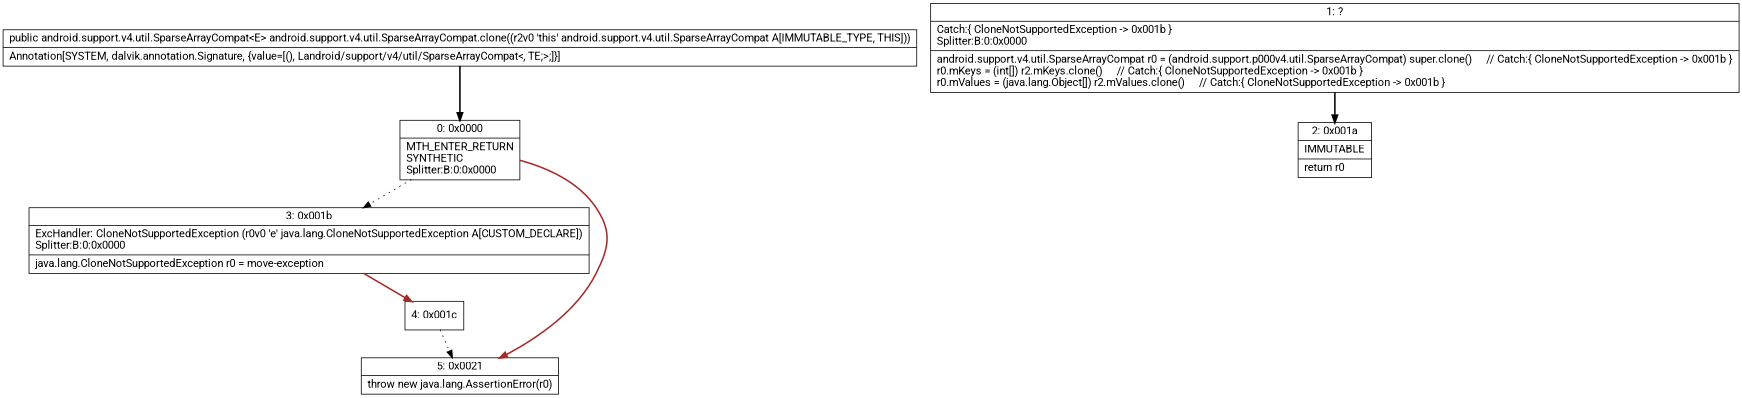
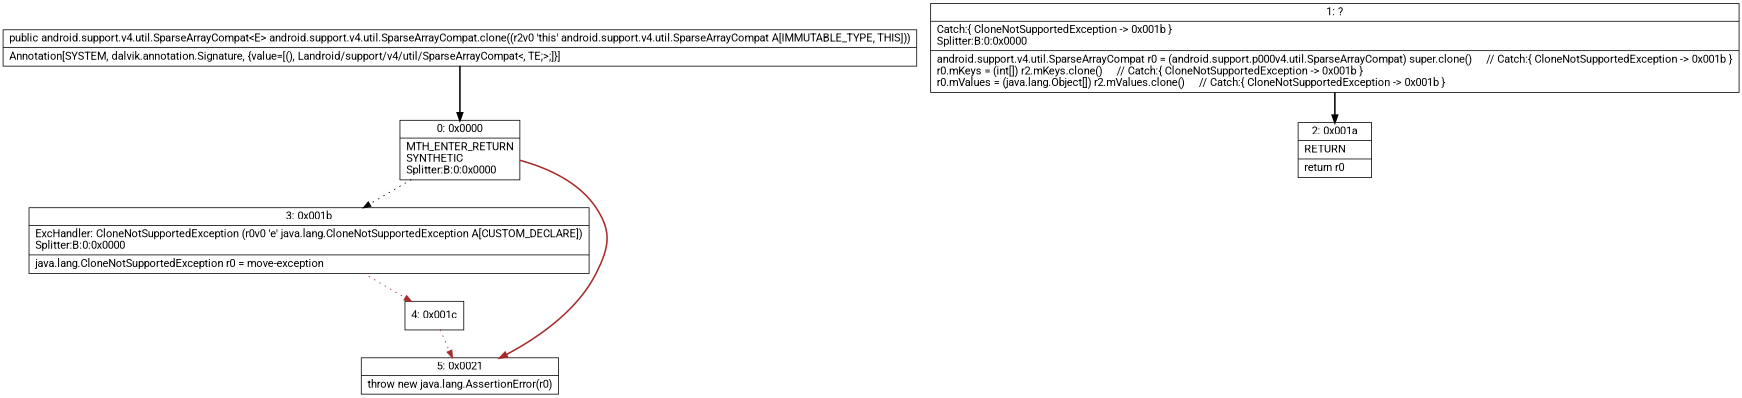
(1335, 149) -> (1325, 149)
(384, 285) -> (384, 285)
(445, 340) -> (445, 340)
